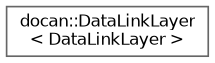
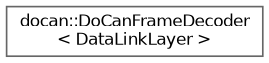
(107, 31) -> (135, 31)
